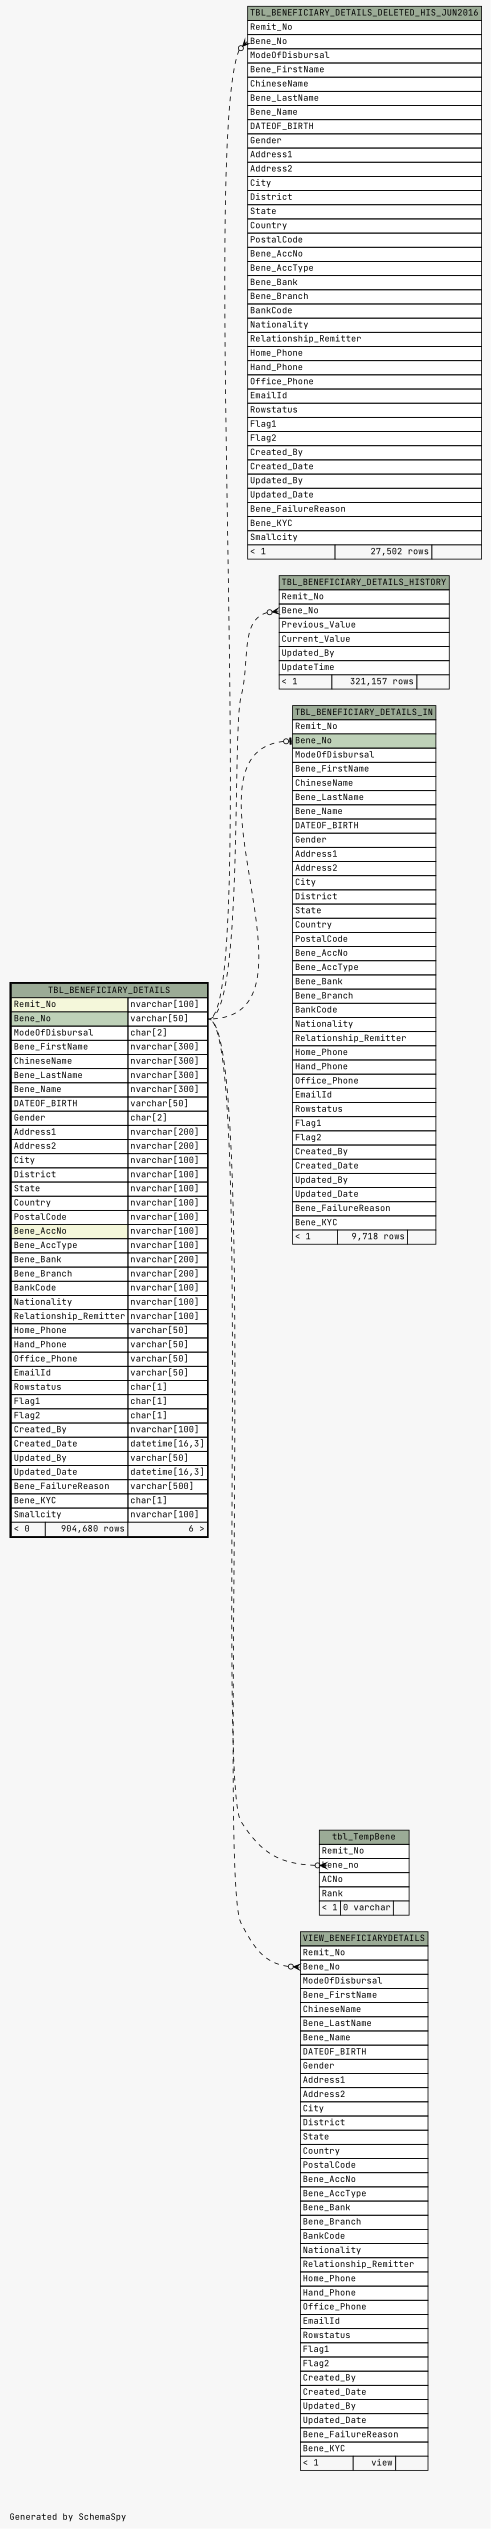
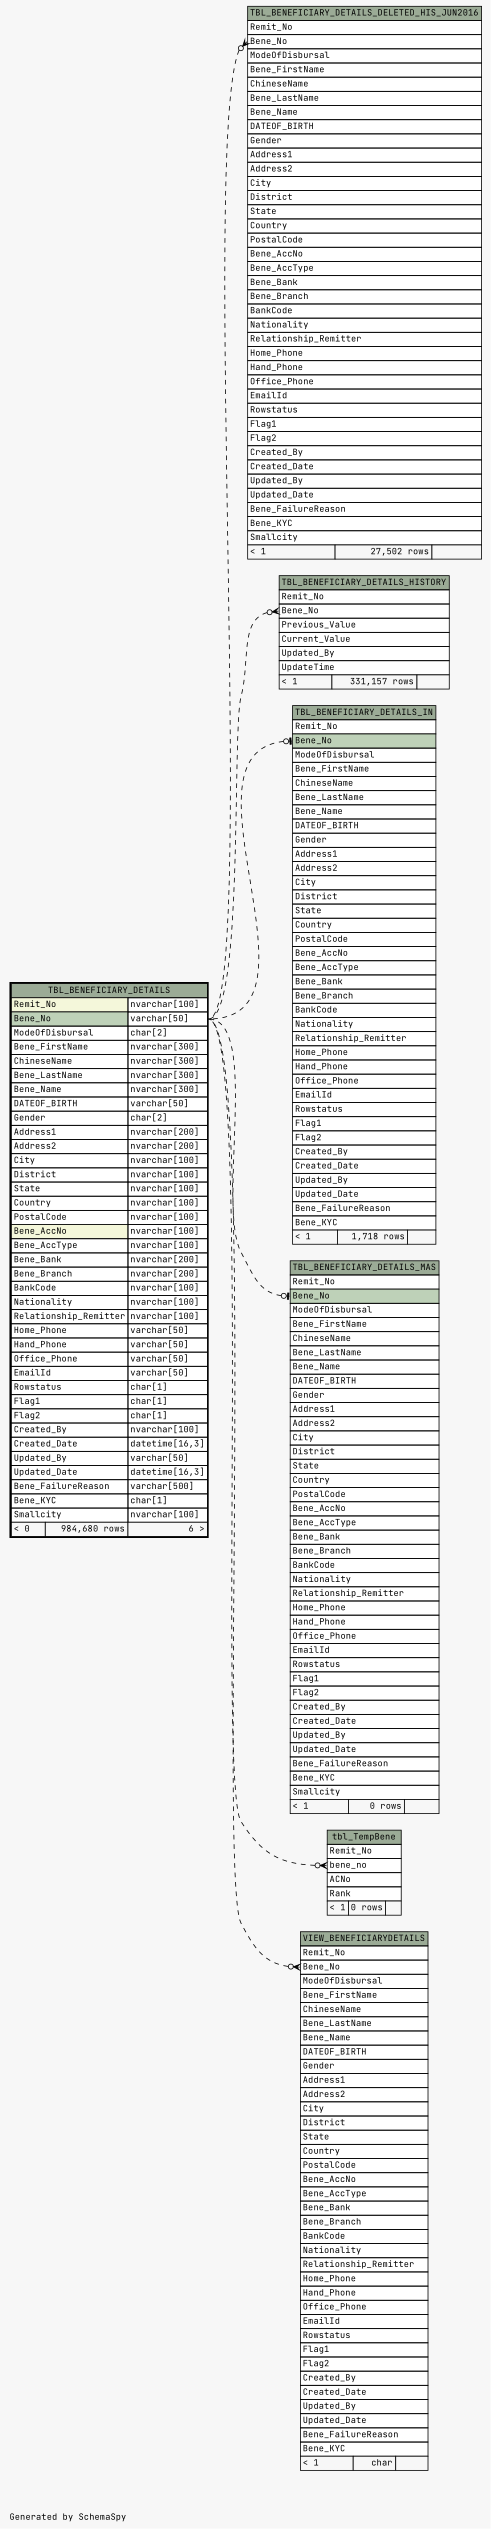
(382, 682) -> (382, 682)
(378, 1237) -> (378, 1237)
(93, 1529) -> (93, 1529)
none -> (364, 1537)
(367, 1908) -> (367, 1908)
(382, 2463) -> (382, 2463)
